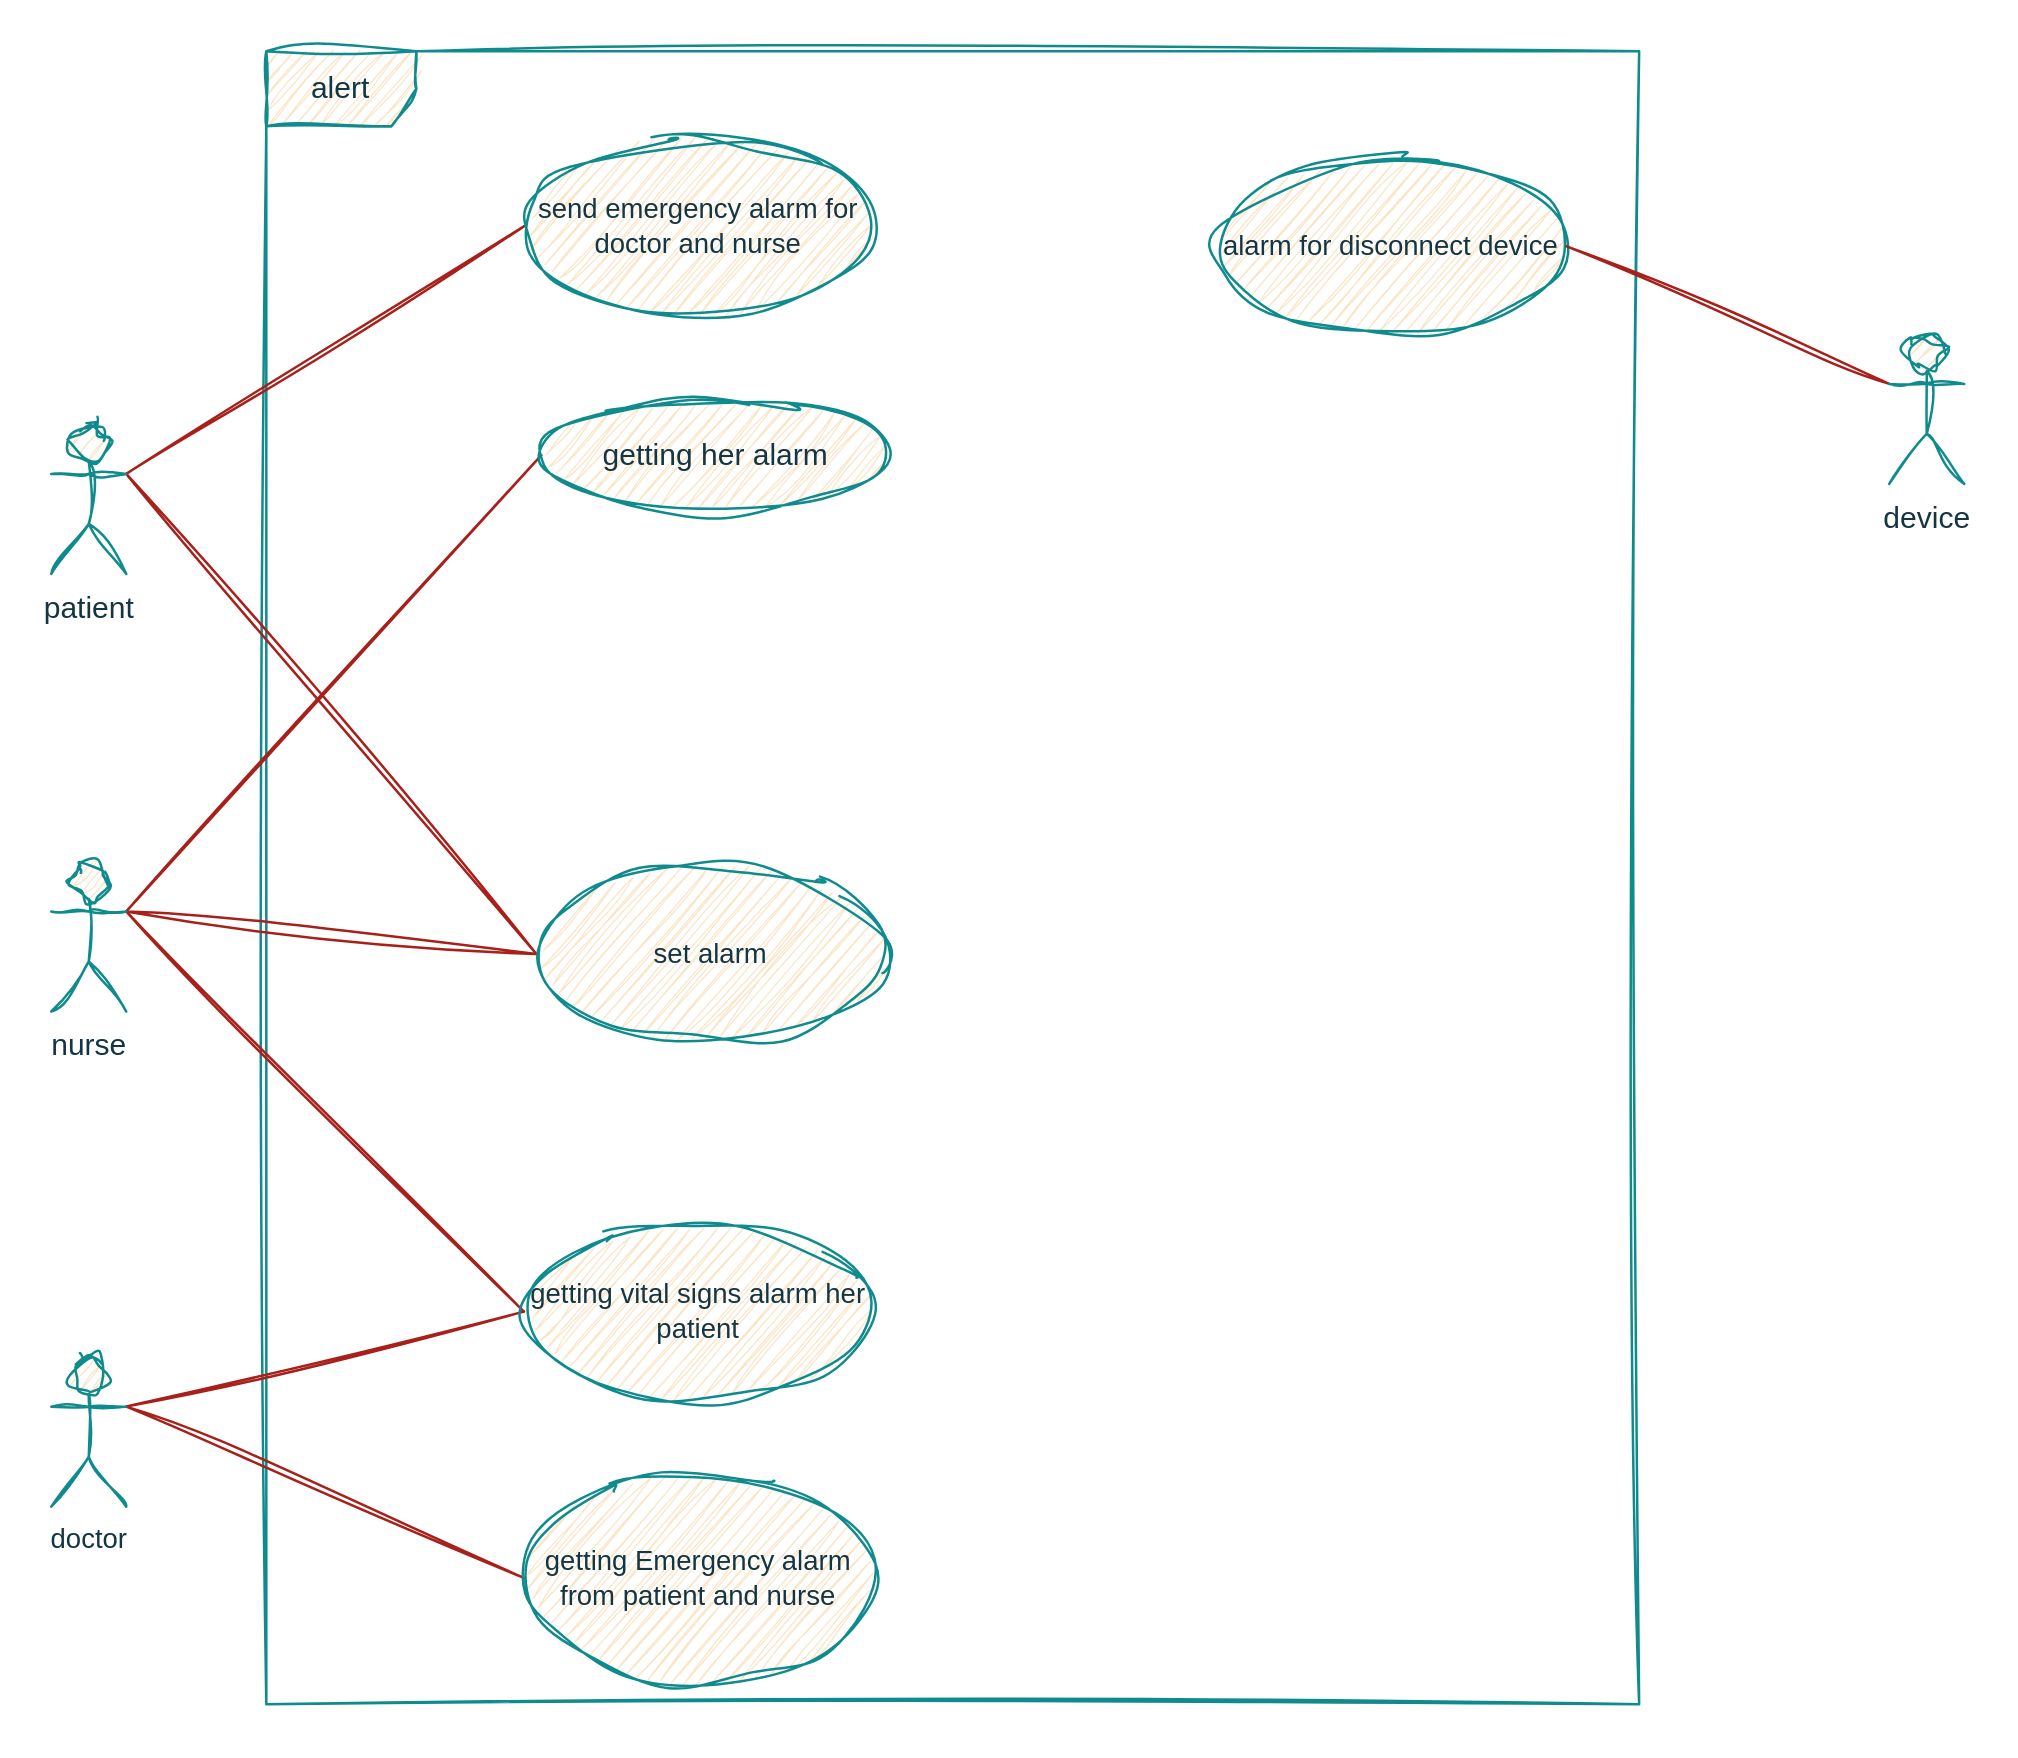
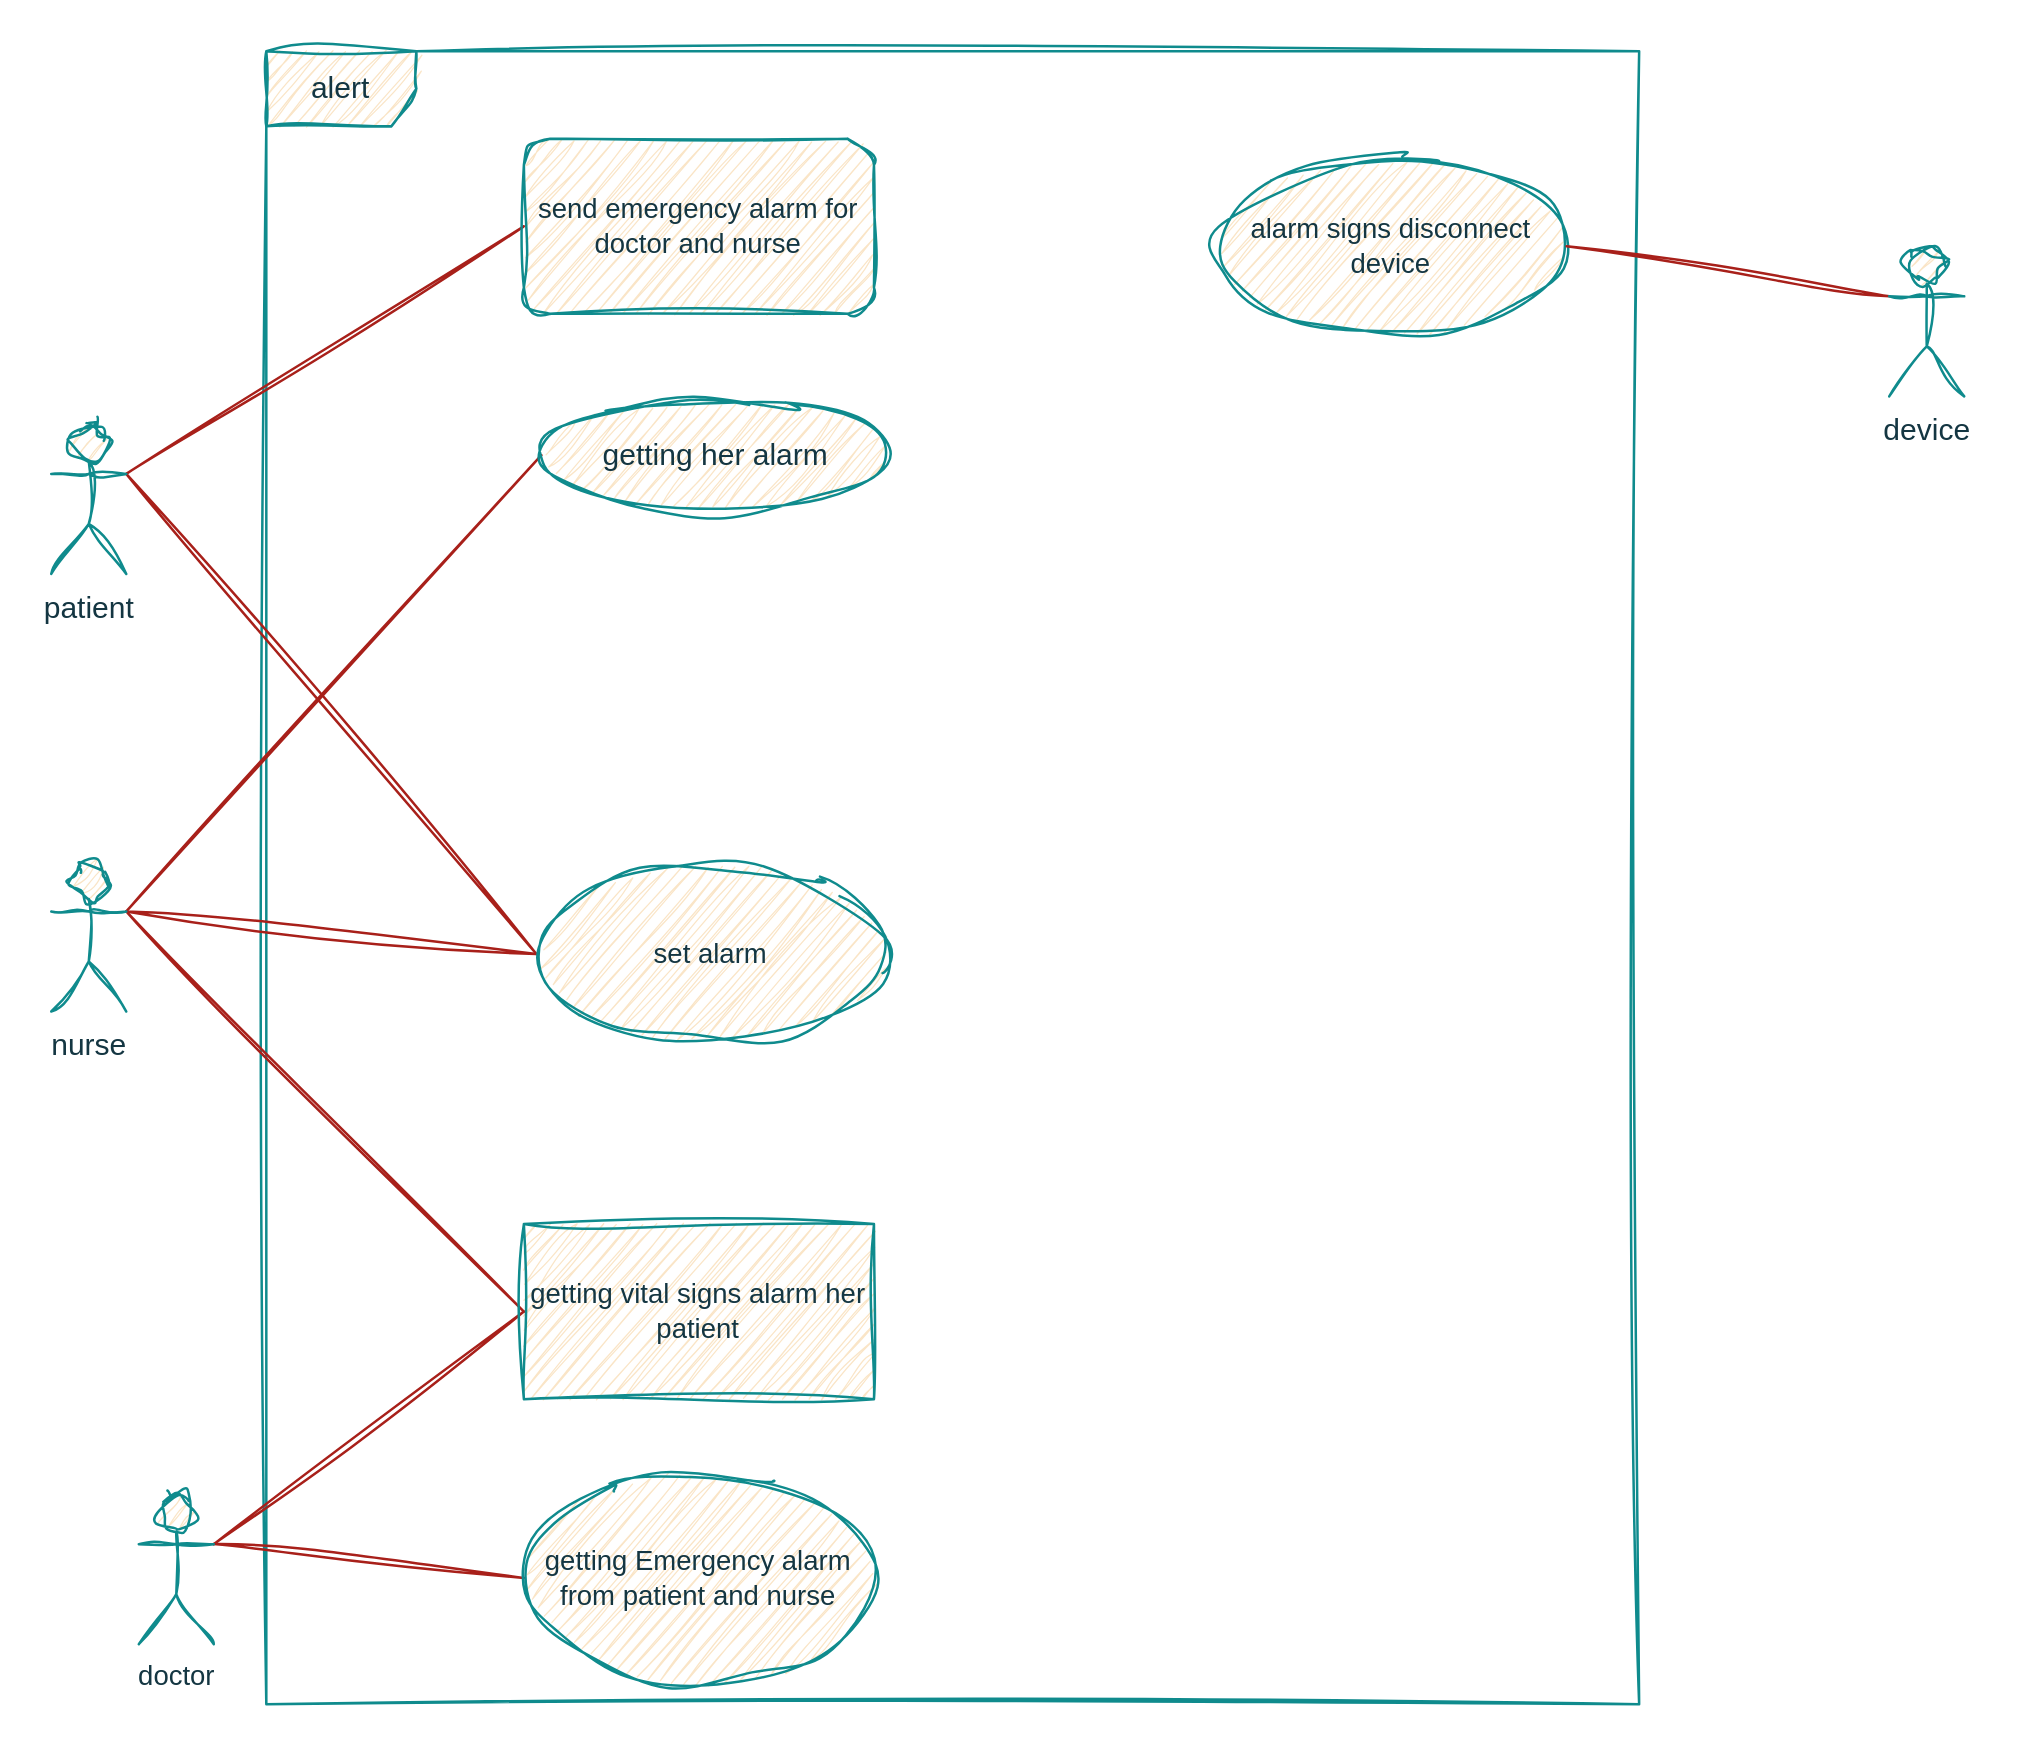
(699, 226) -> (699, 226)
(1391, 246) -> (1391, 246)
(1926, 409) -> (1926, 321)
(699, 1311) -> (699, 1311)
(89, 1431) -> (176, 1569)
